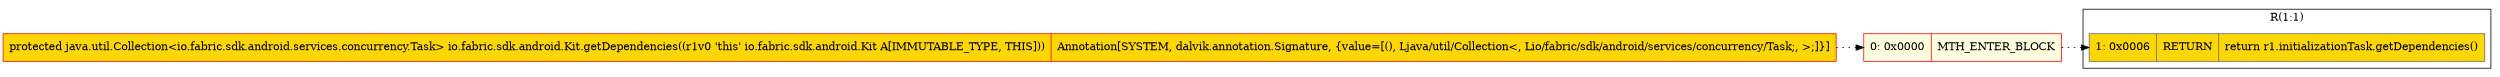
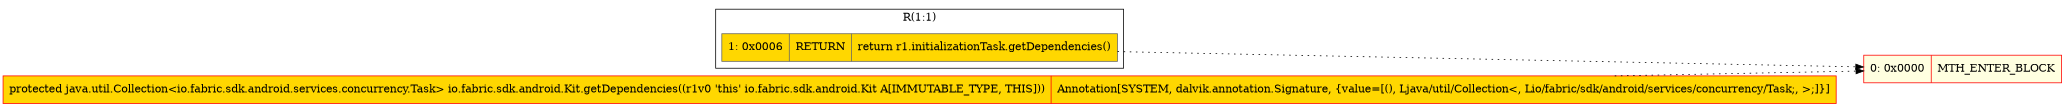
(2071, 48) -> (1487, 59)
